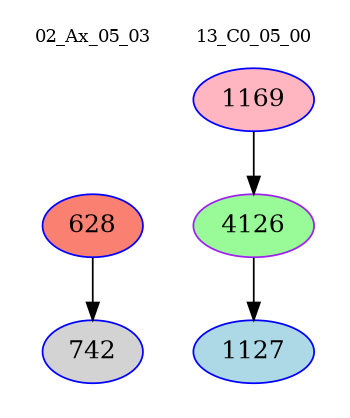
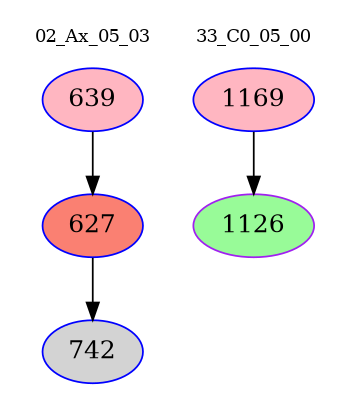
(254, 38) -> (254, 38)
none -> (93, 100)
(93, 226) -> (93, 226)
(254, 226) -> (254, 226)
(254, 352) -> none
